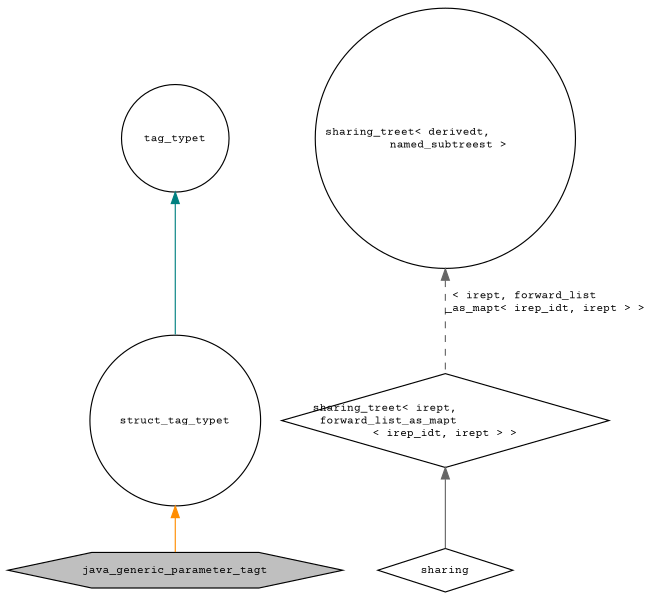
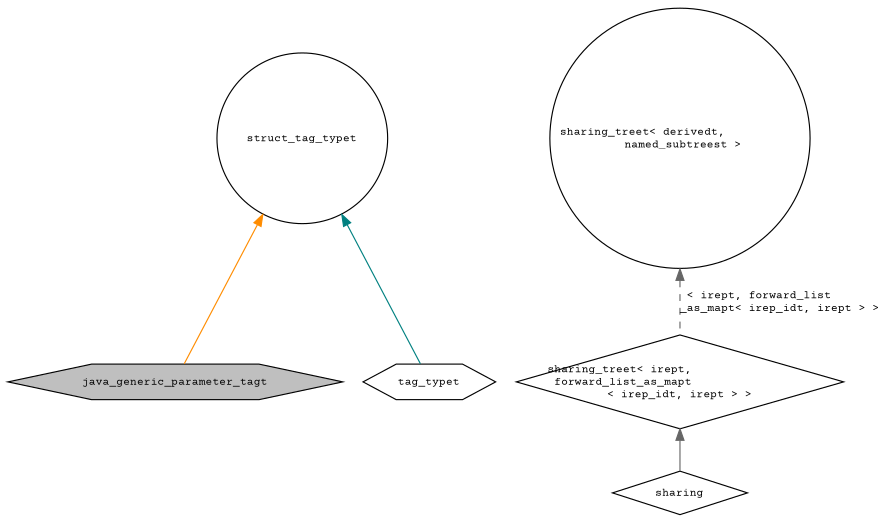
(175, 138) -> (429, 382)
(175, 269) -> (384, 294)
